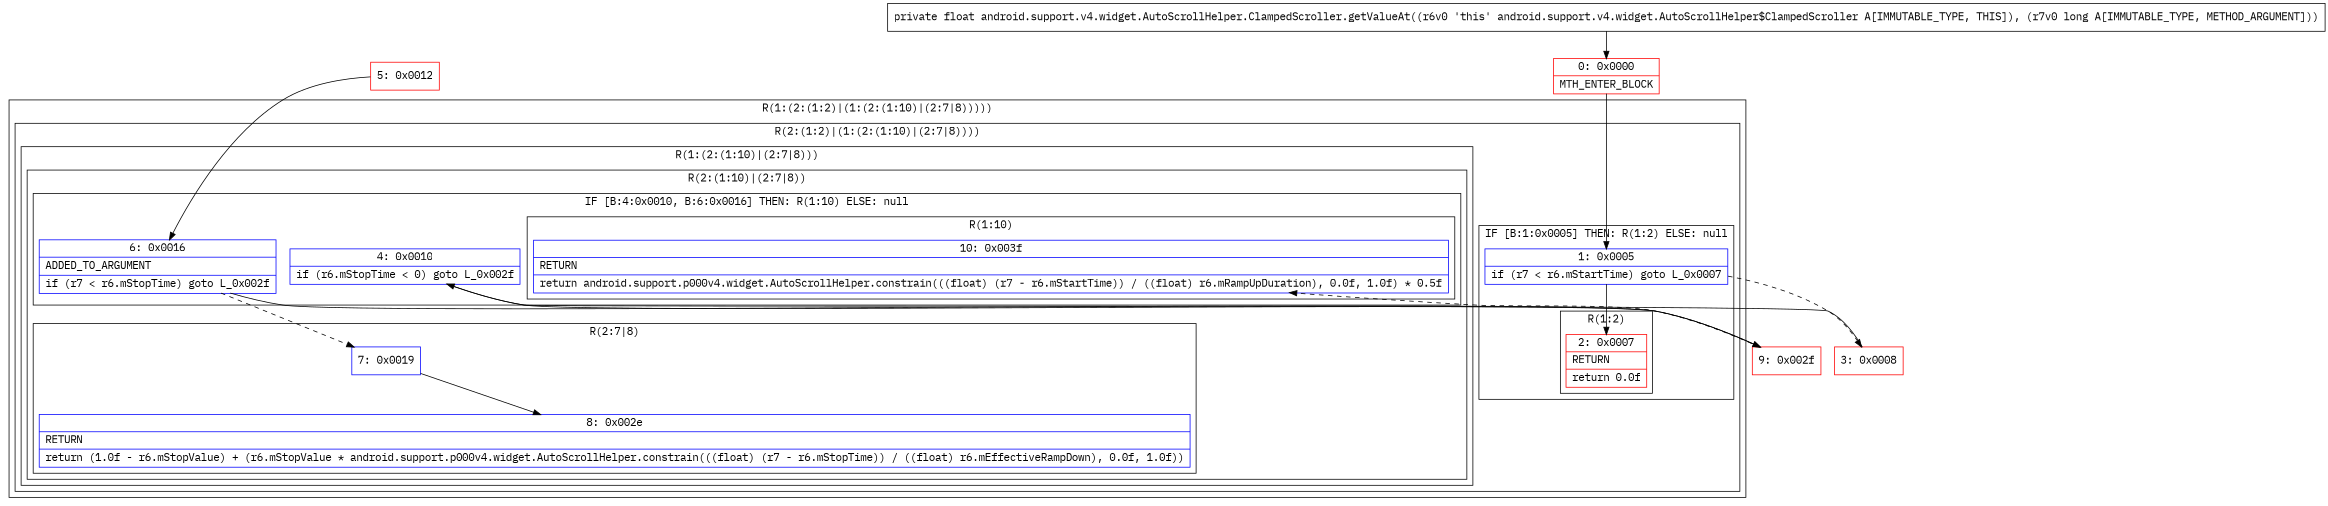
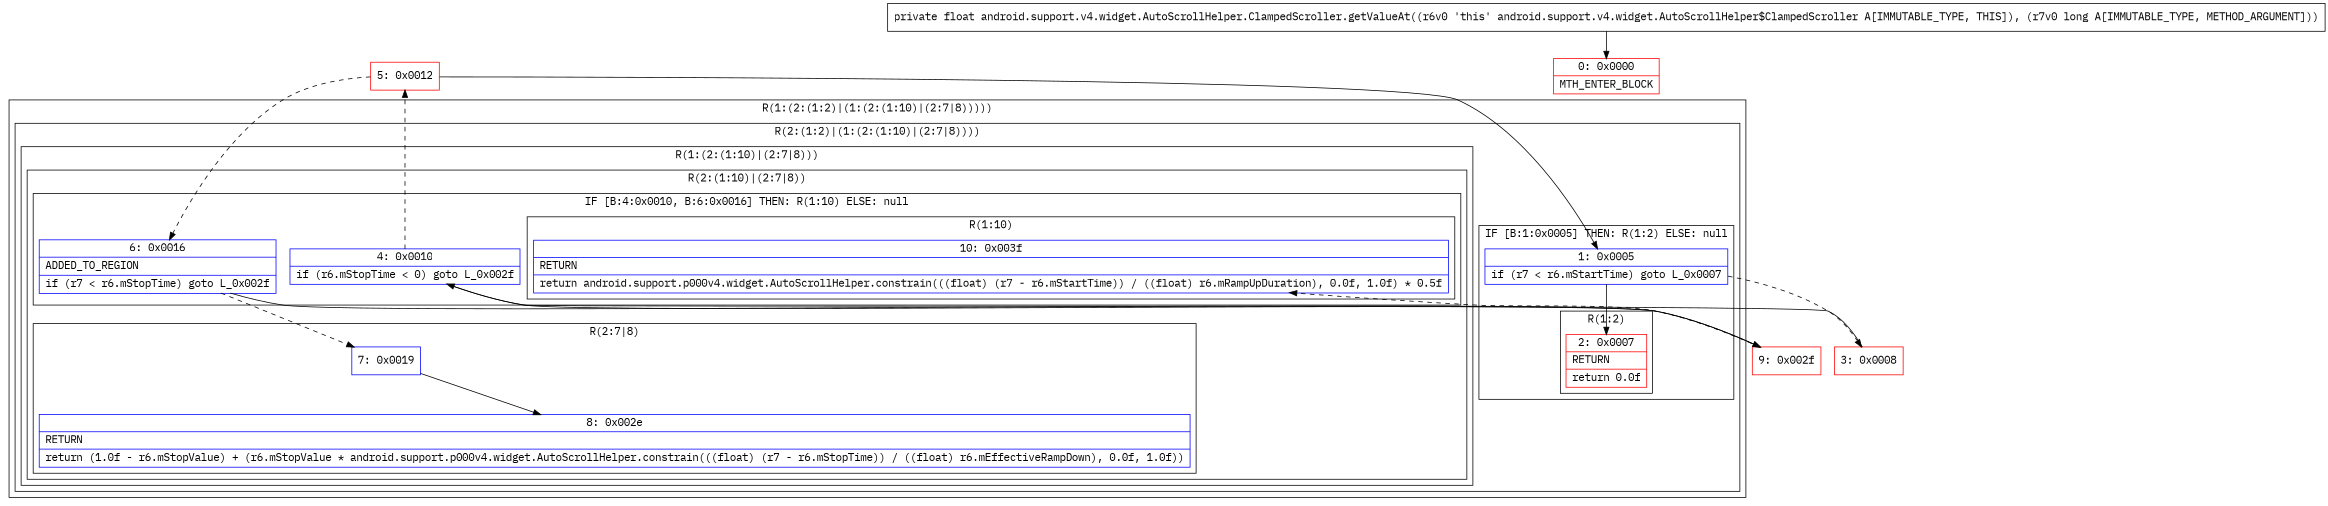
(245, 130) -> (245, 130)
(1606, 168) -> (1049, 81)
none -> (405, 177)
(98, 266) -> (92, 266)
